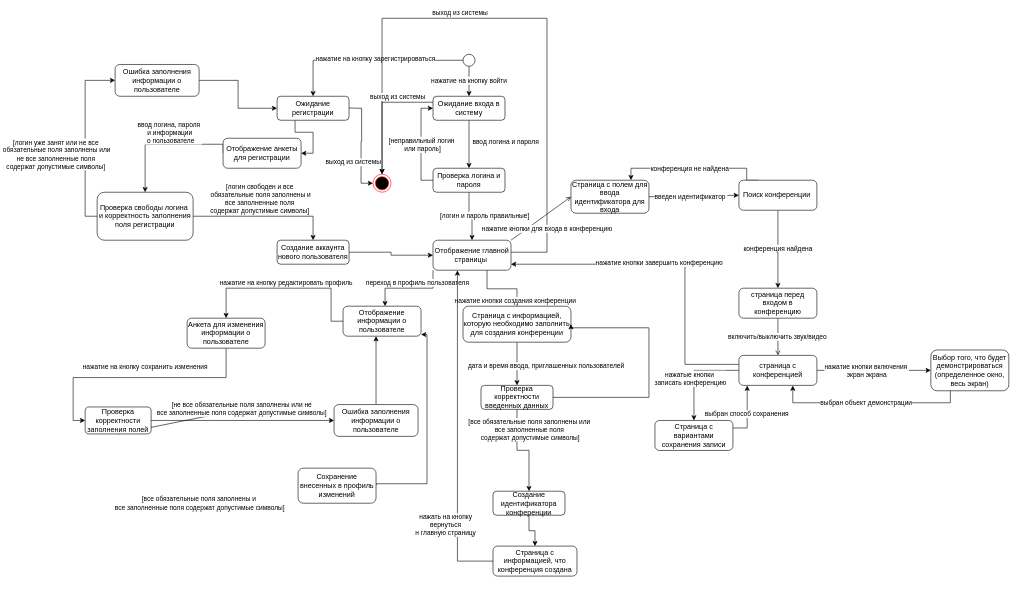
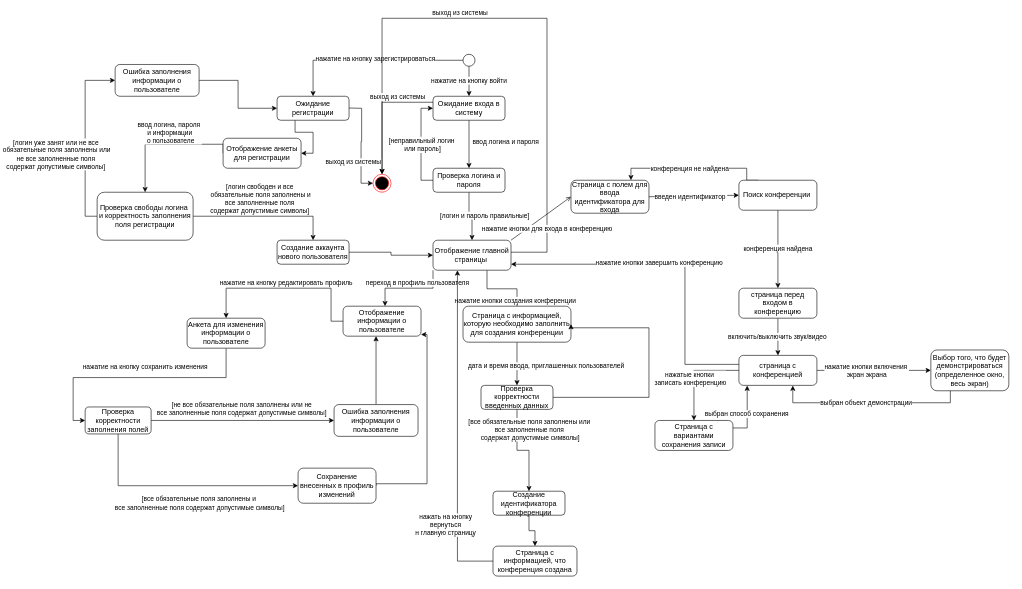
(778, 351) -> (778, 350)
(165, 425) -> (118, 485)
